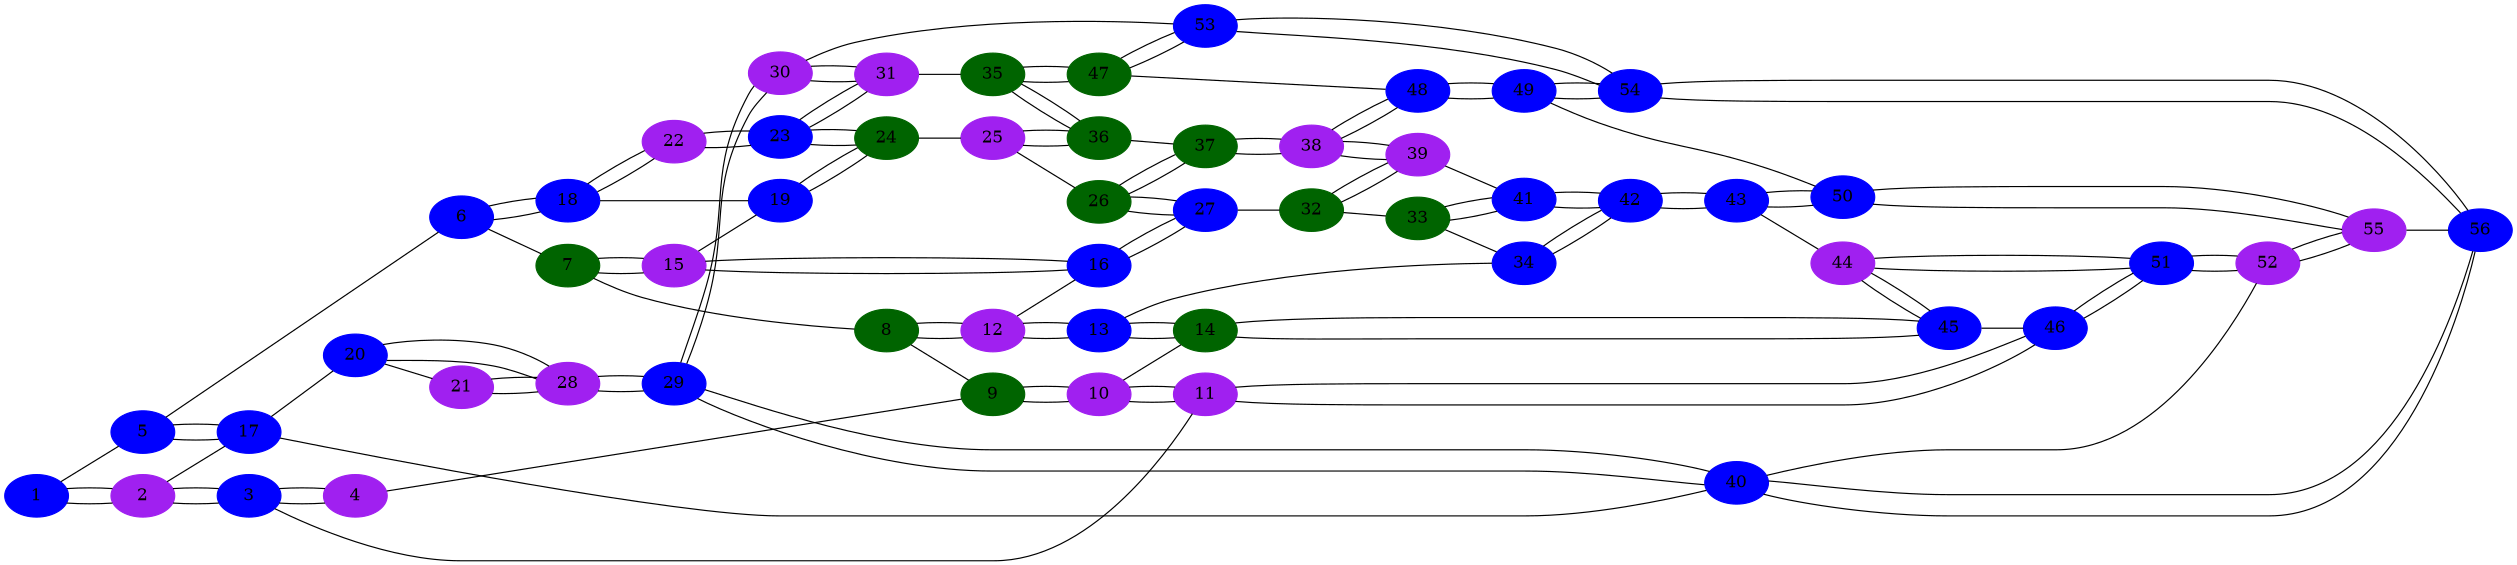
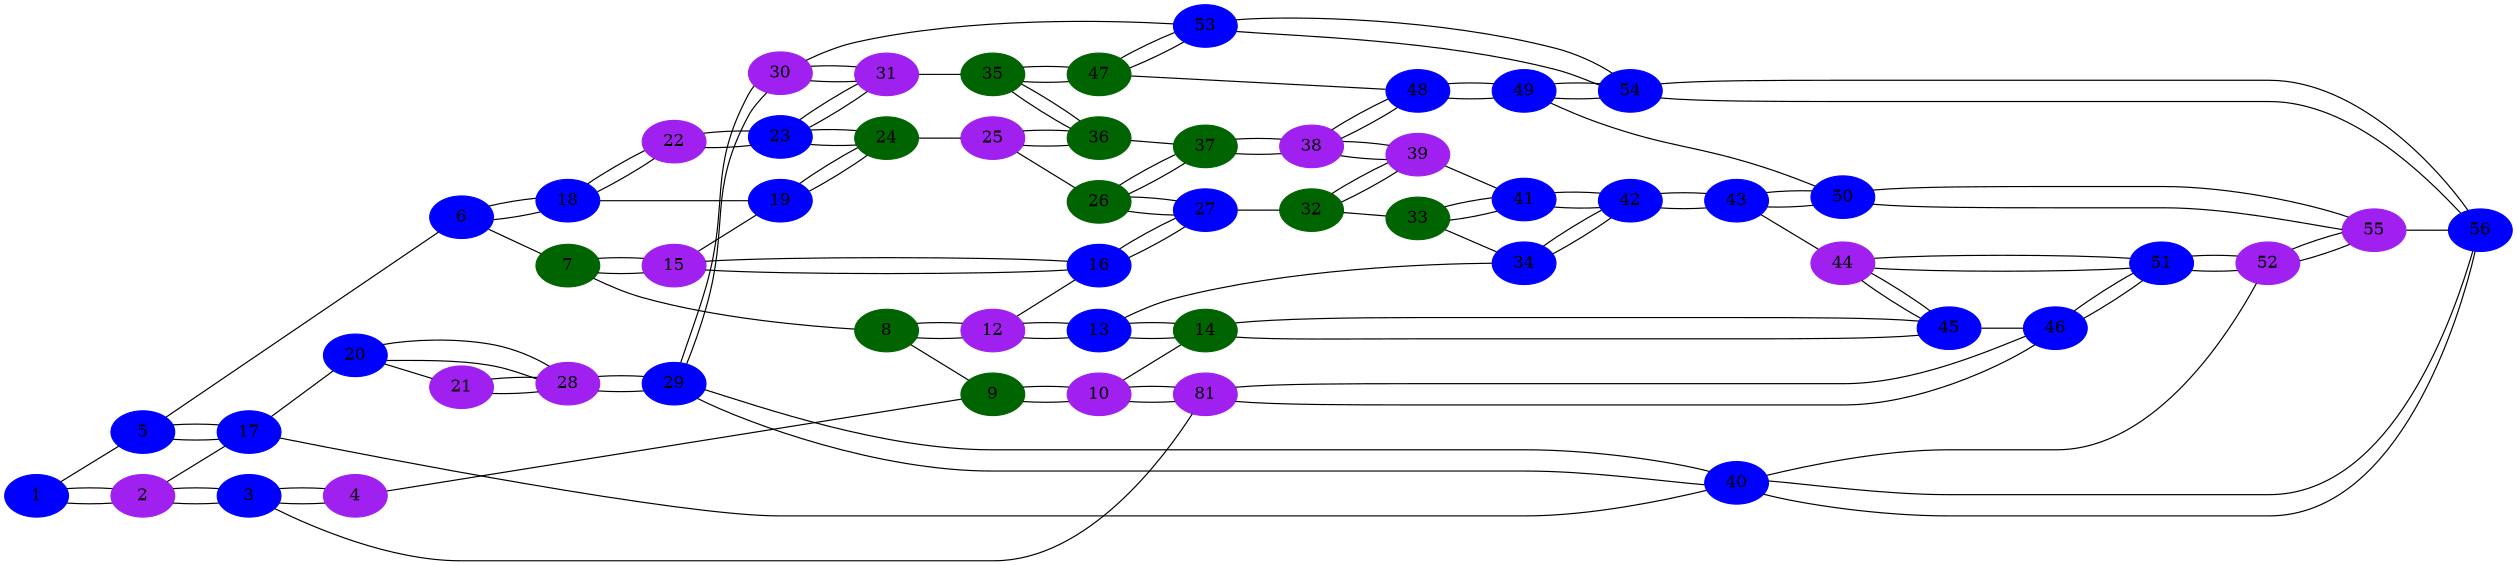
(1205, 394) -> (1205, 394)
